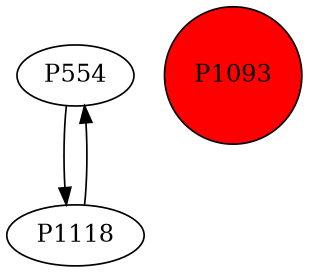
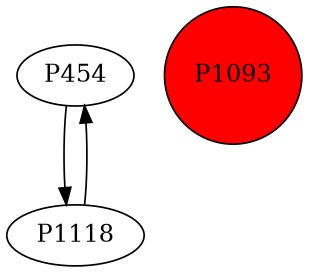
(75, 75) -> (75, 75)
